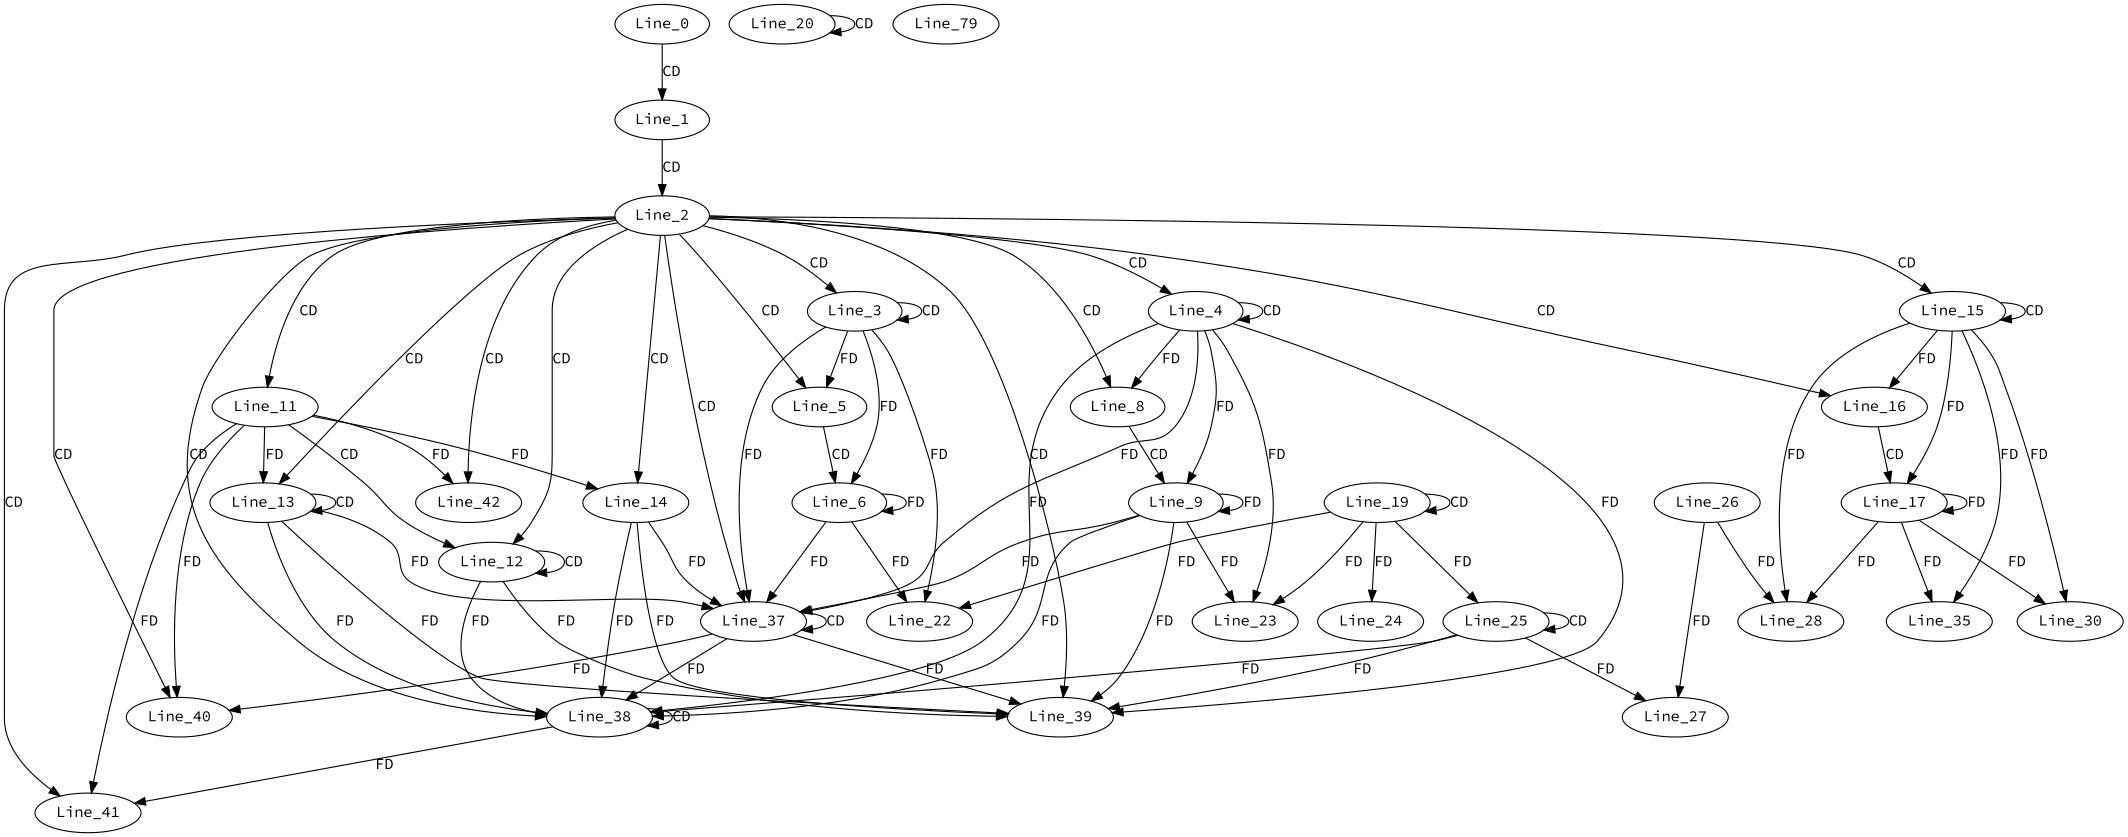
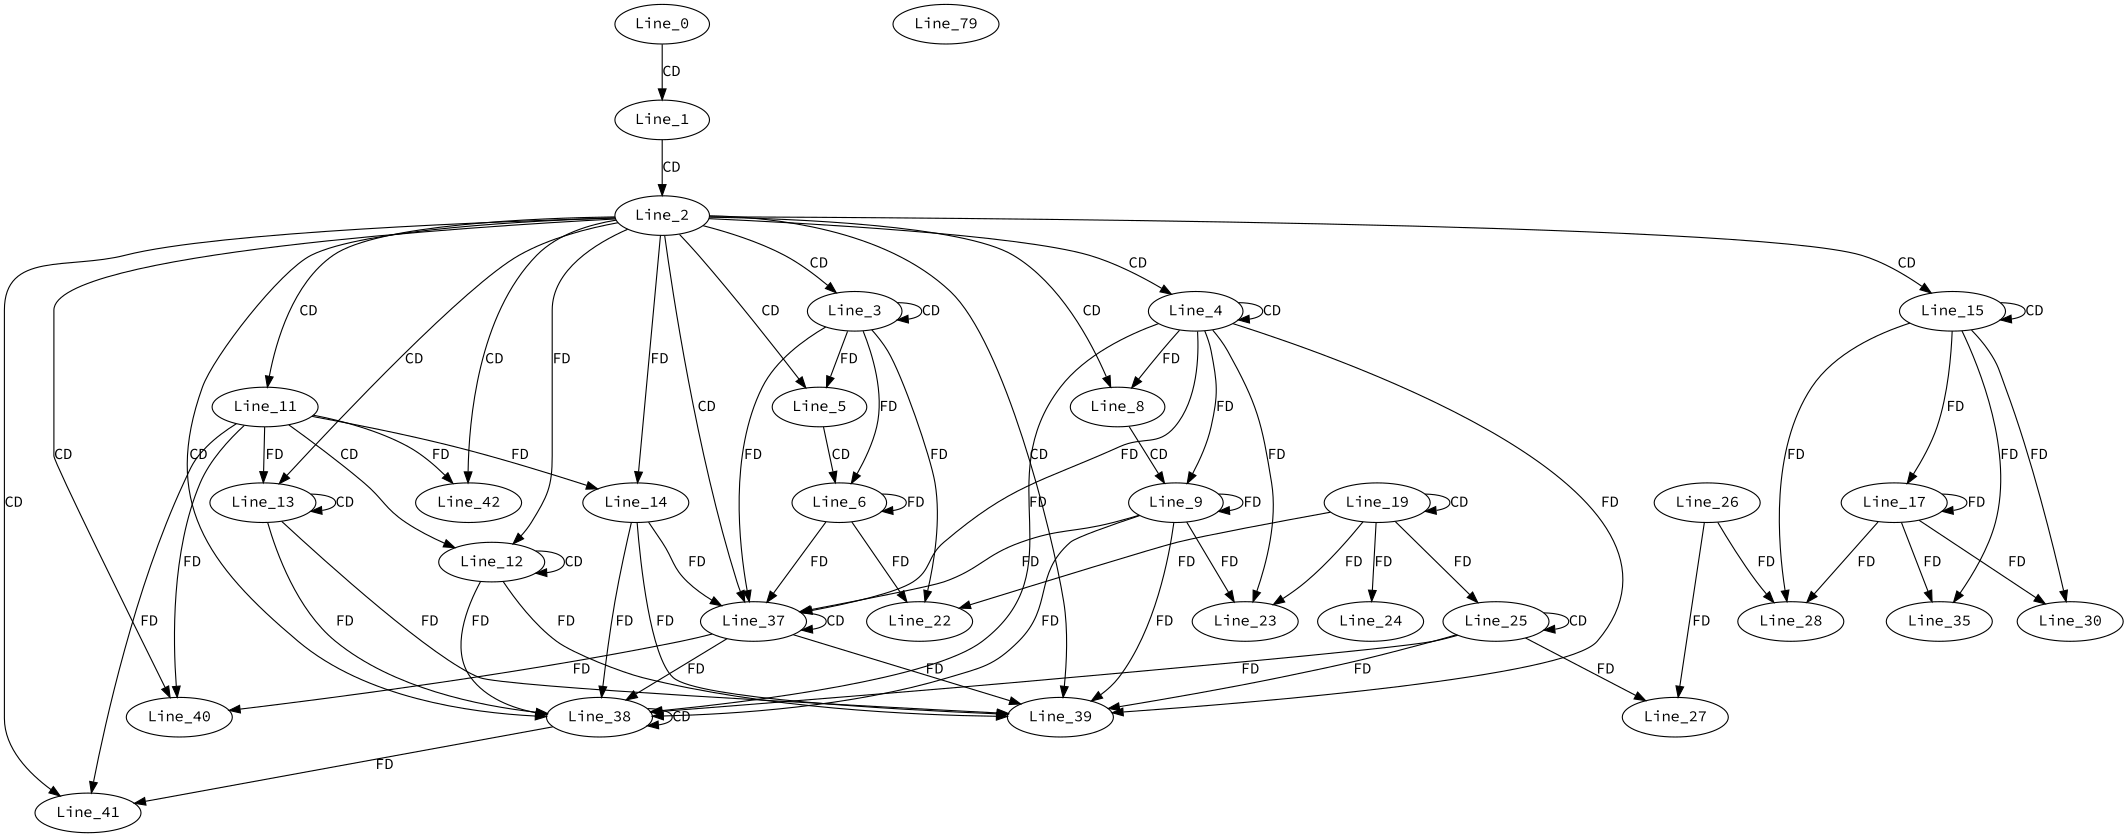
(782, 24) -> none
(562, 359) -> (562, 359)
(659, 359) -> (659, 359)
(1874, 407) -> none
(490, 599) -> none
